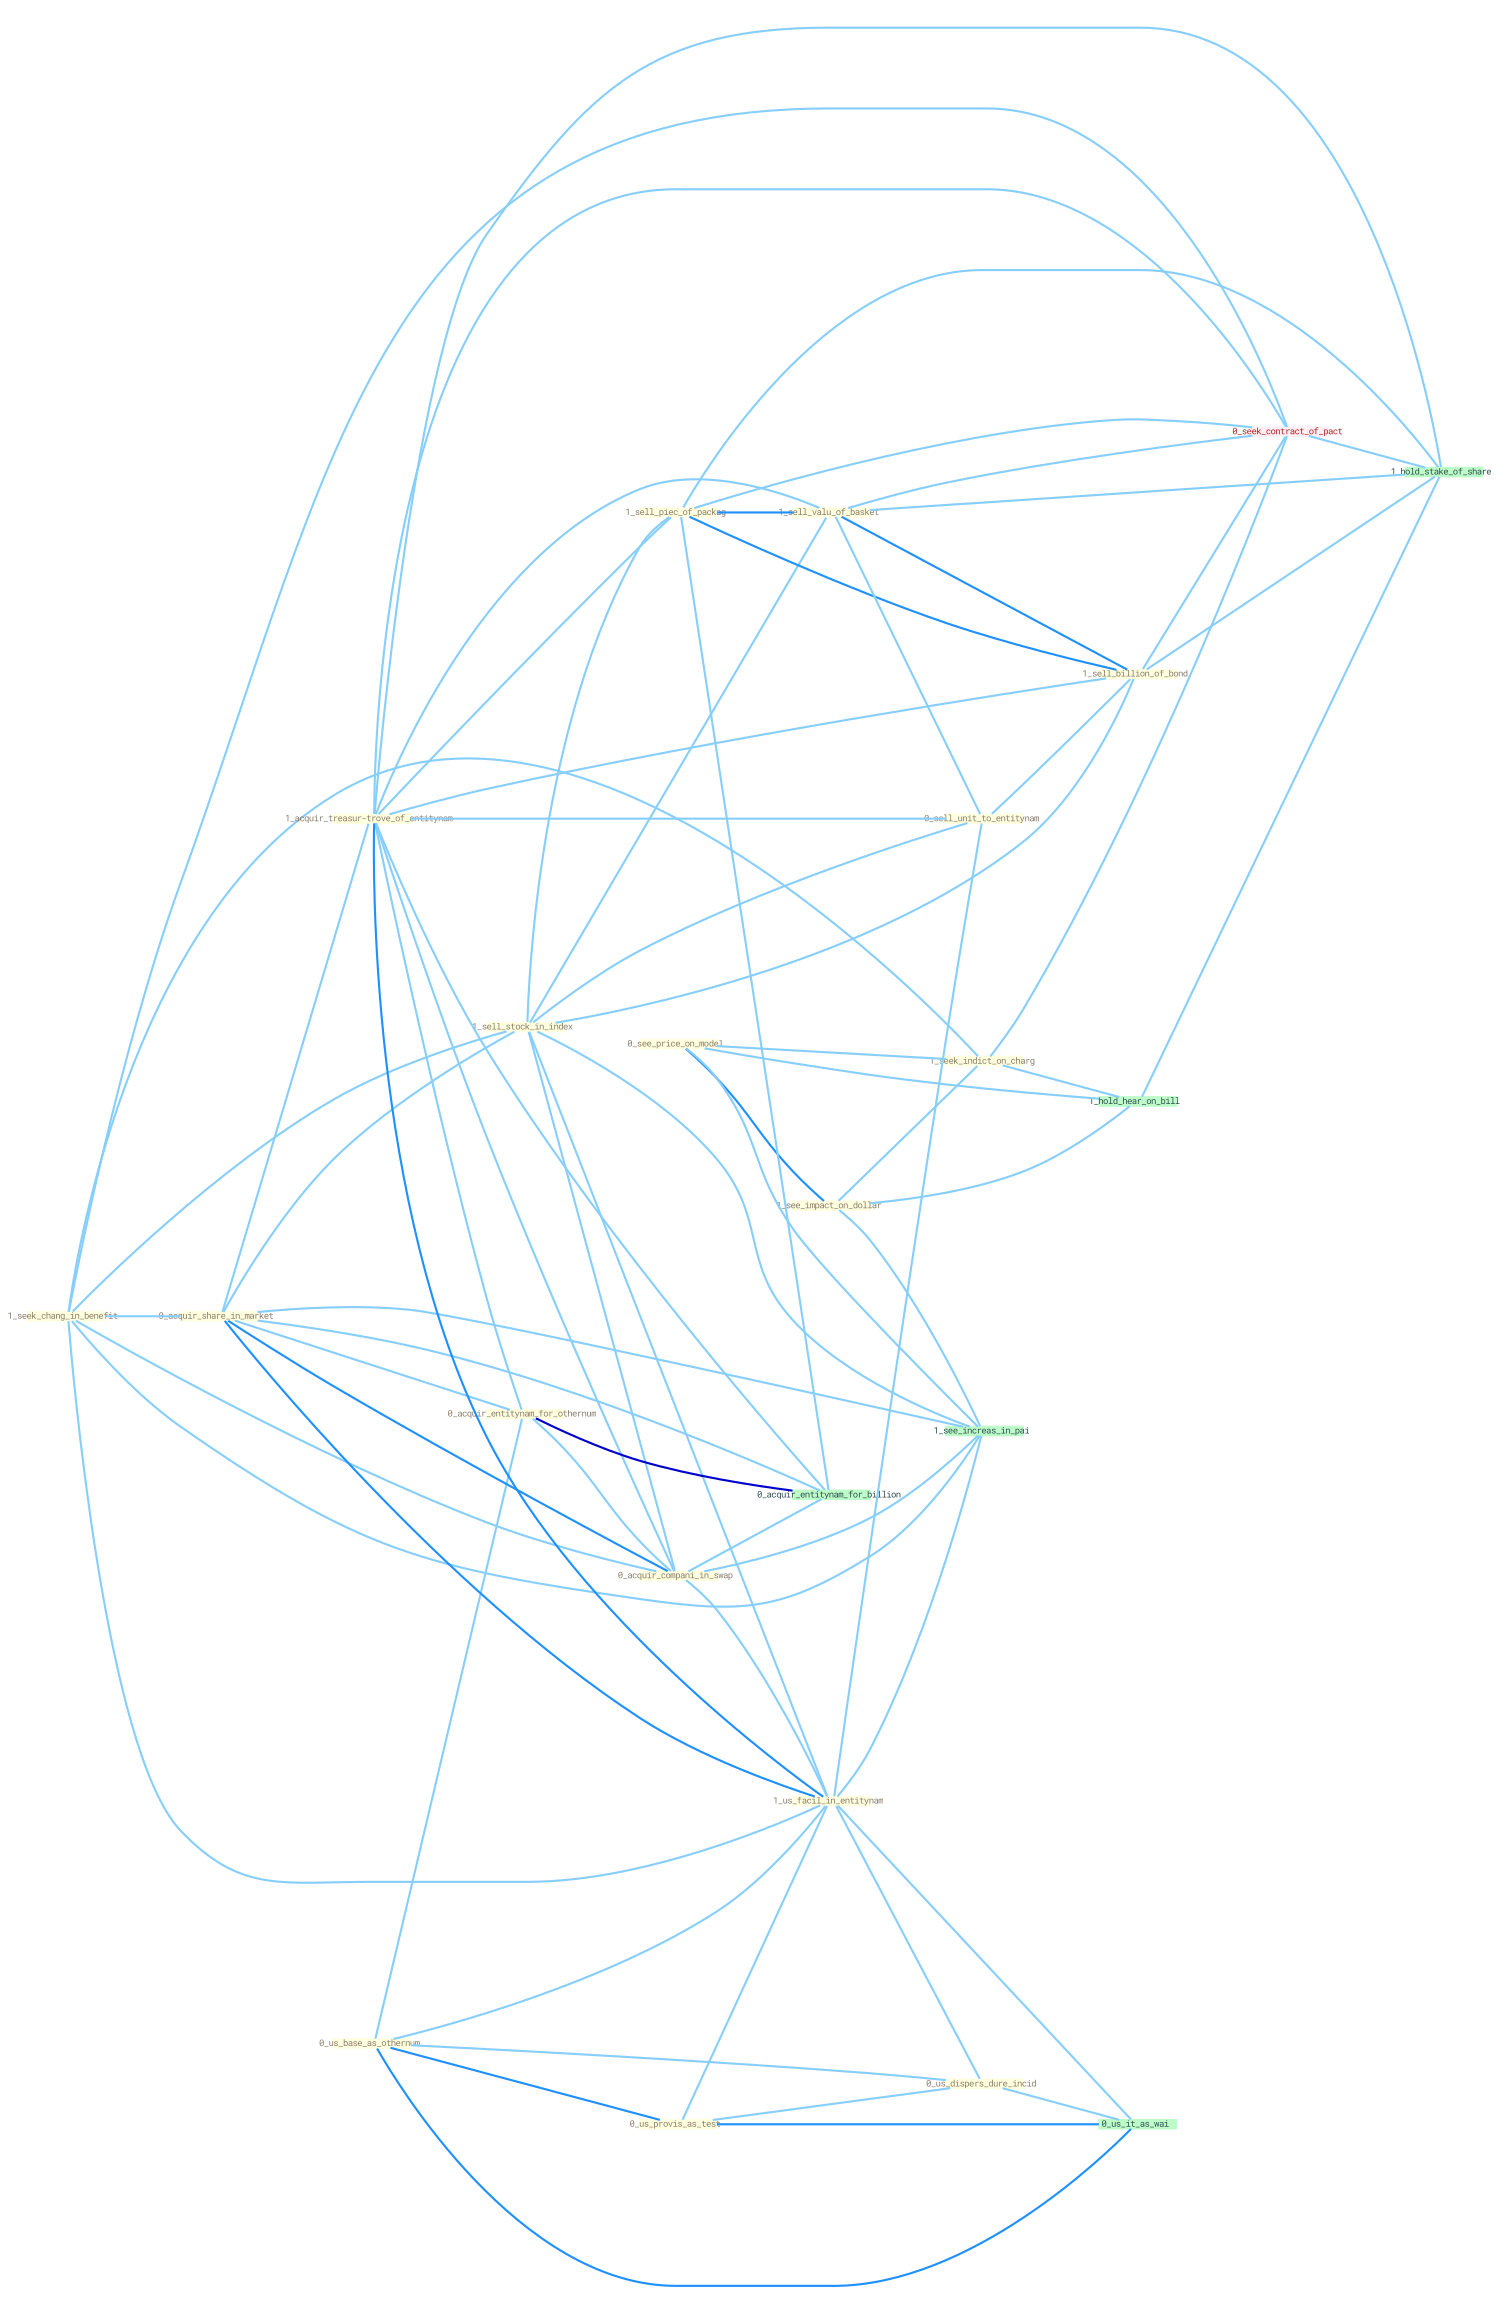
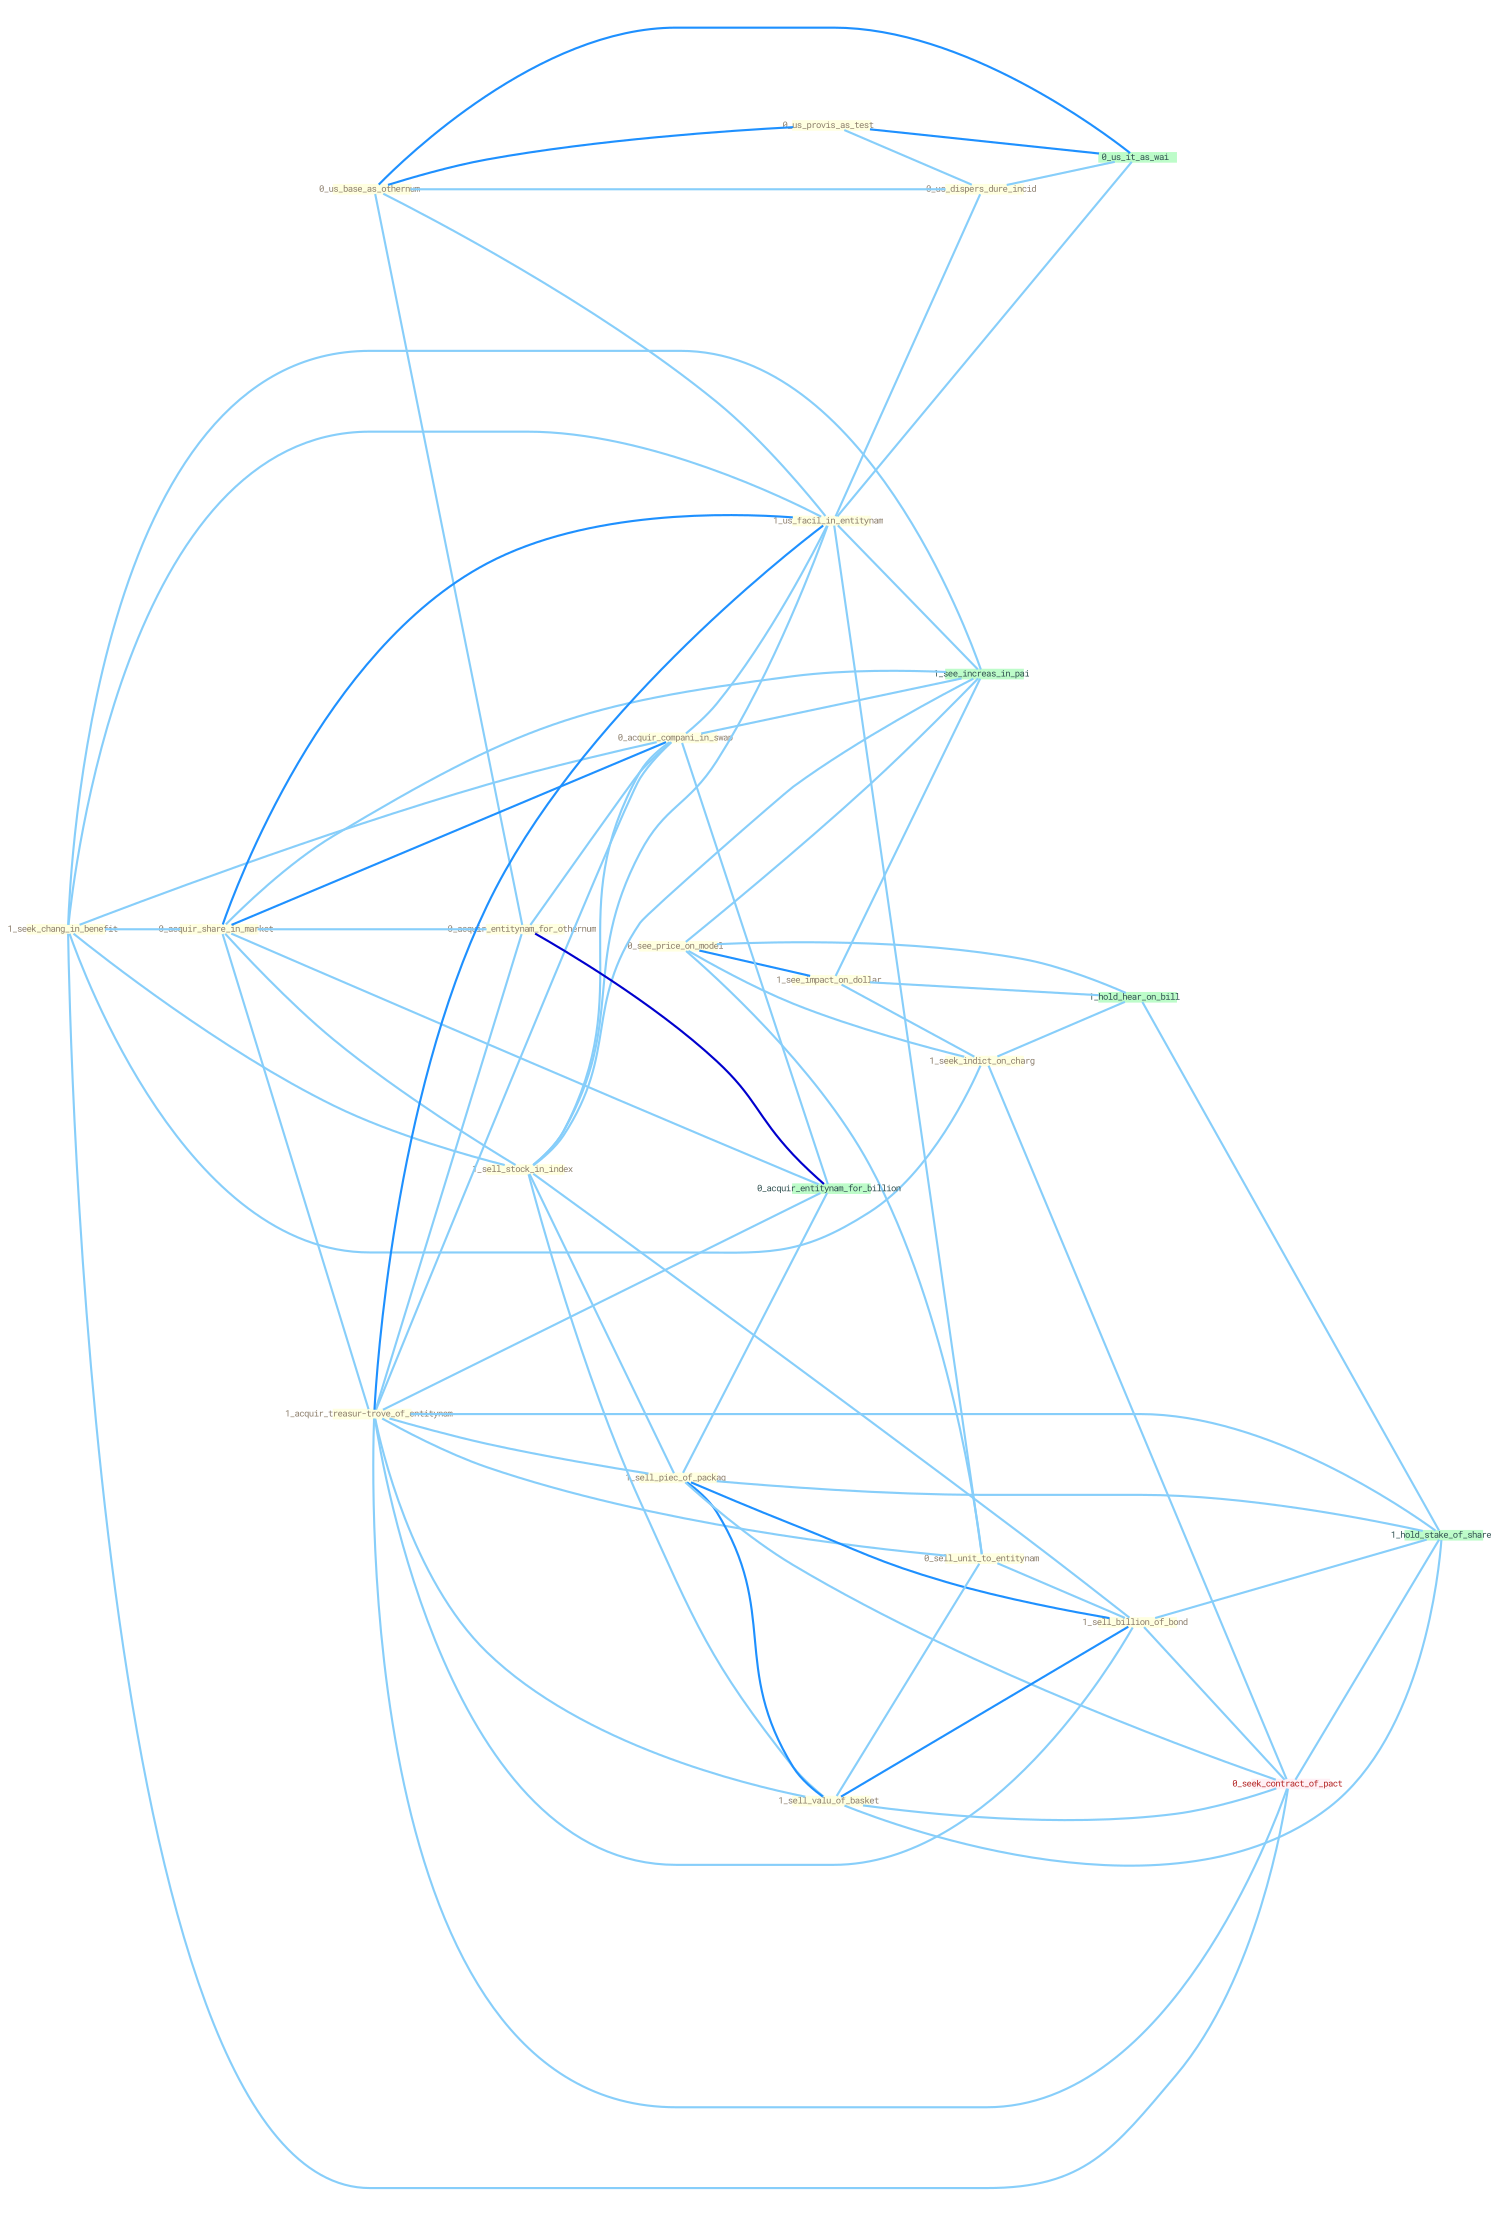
(752, 899) -> (896, 1221)
(755, 1963) -> none
